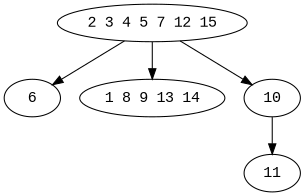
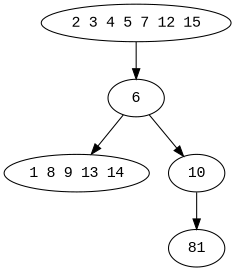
(152, 55) -> (111, 130)
(212, 60) -> (163, 131)
(272, 173) -> (197, 248)
